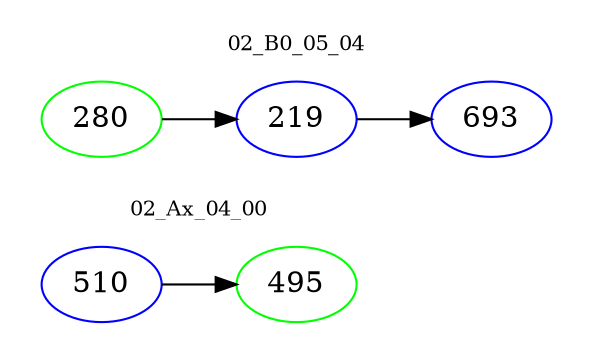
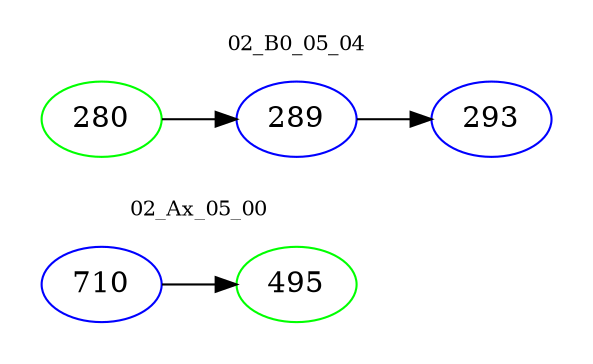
(297, 119) -> (297, 119)
(492, 119) -> (492, 119)
(199, 210) -> (199, 210)
(102, 284) -> (102, 284)
